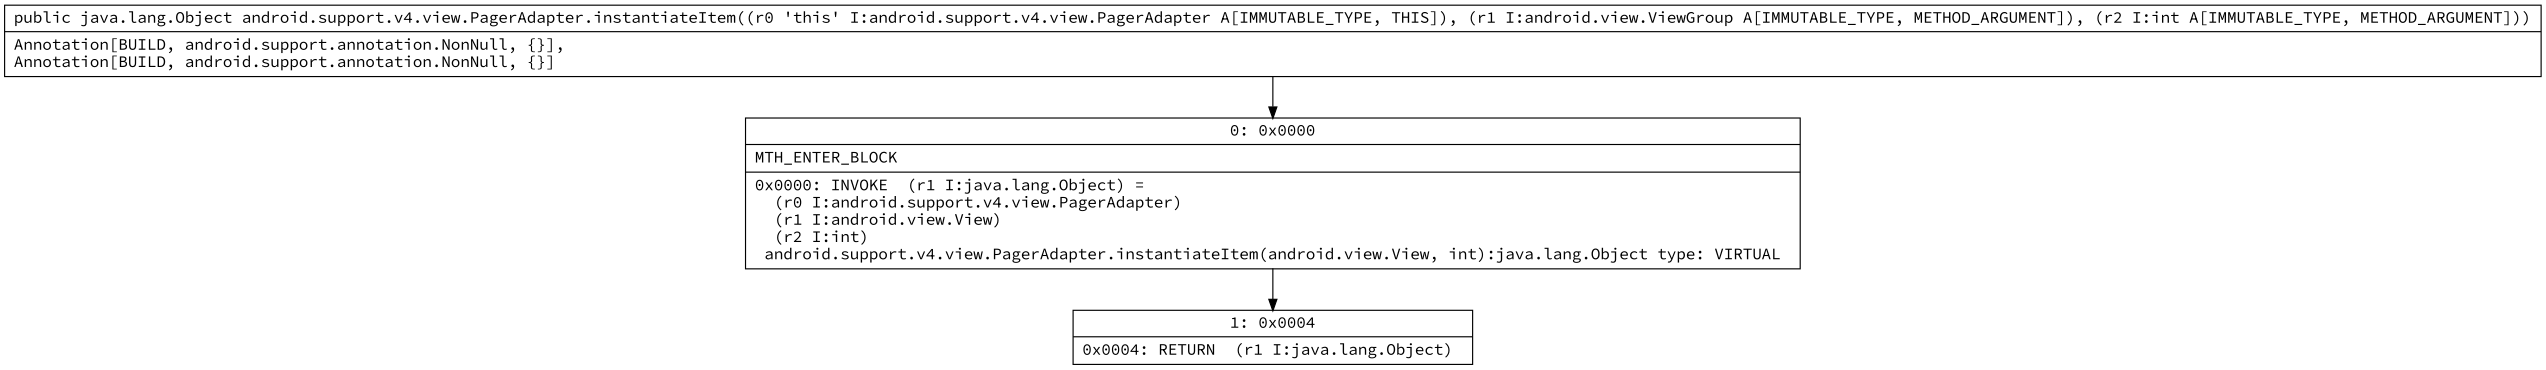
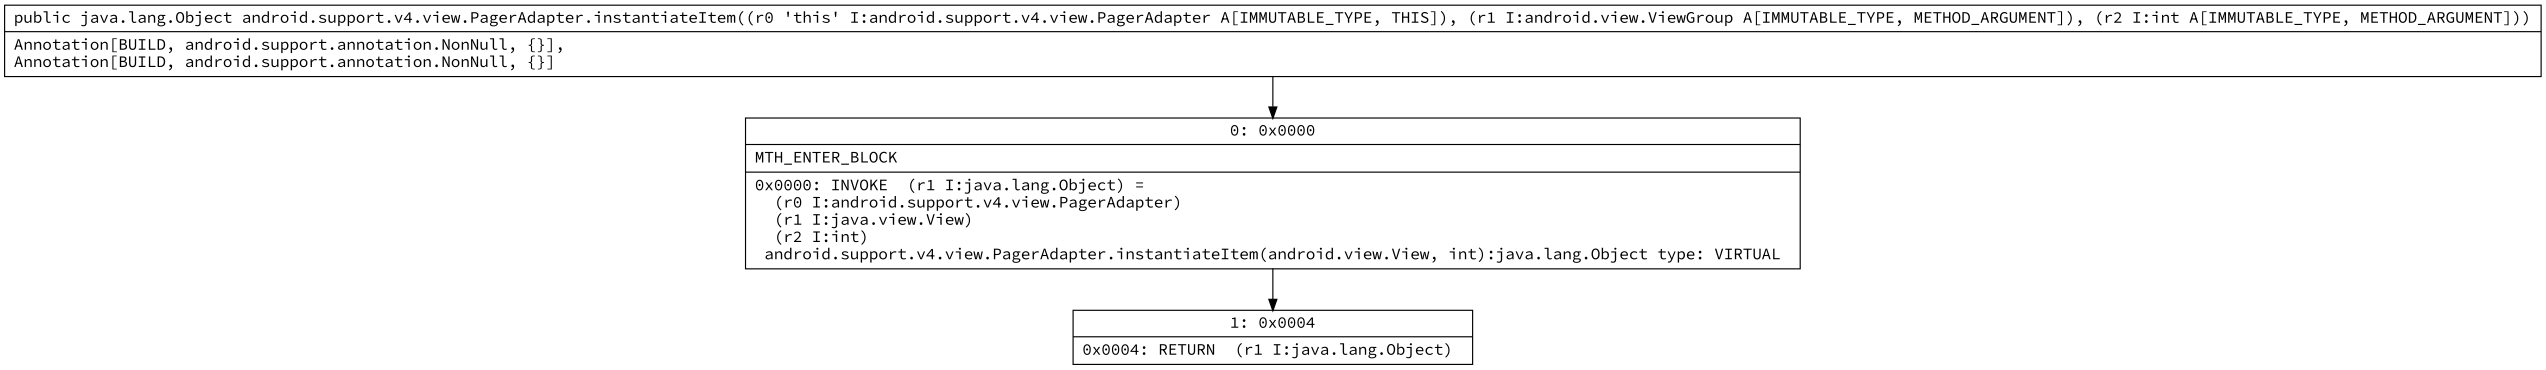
(879, 220) -> (864, 220)
